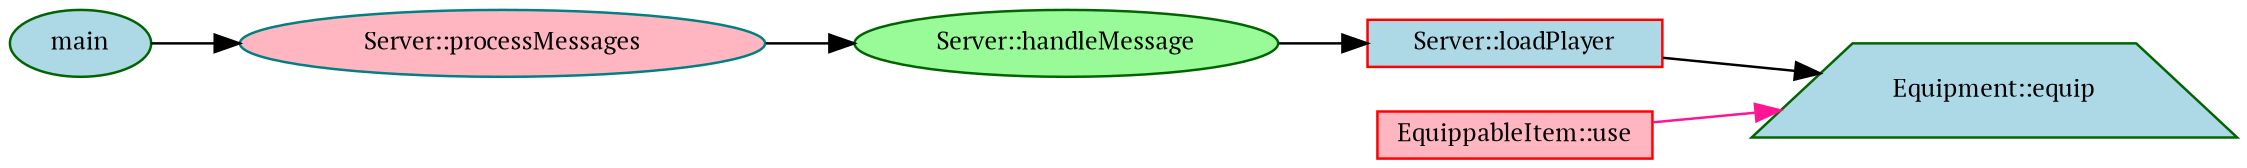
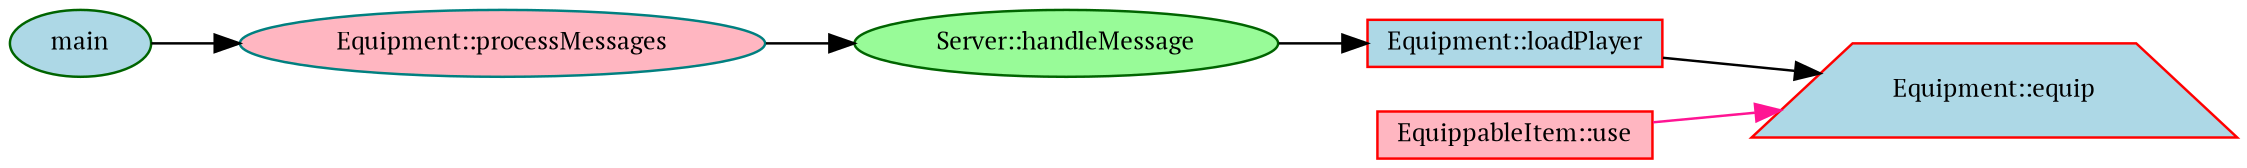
(502, 43) -> (502, 43)
(1515, 43) -> (1515, 43)
(1994, 90) -> (1994, 90)
